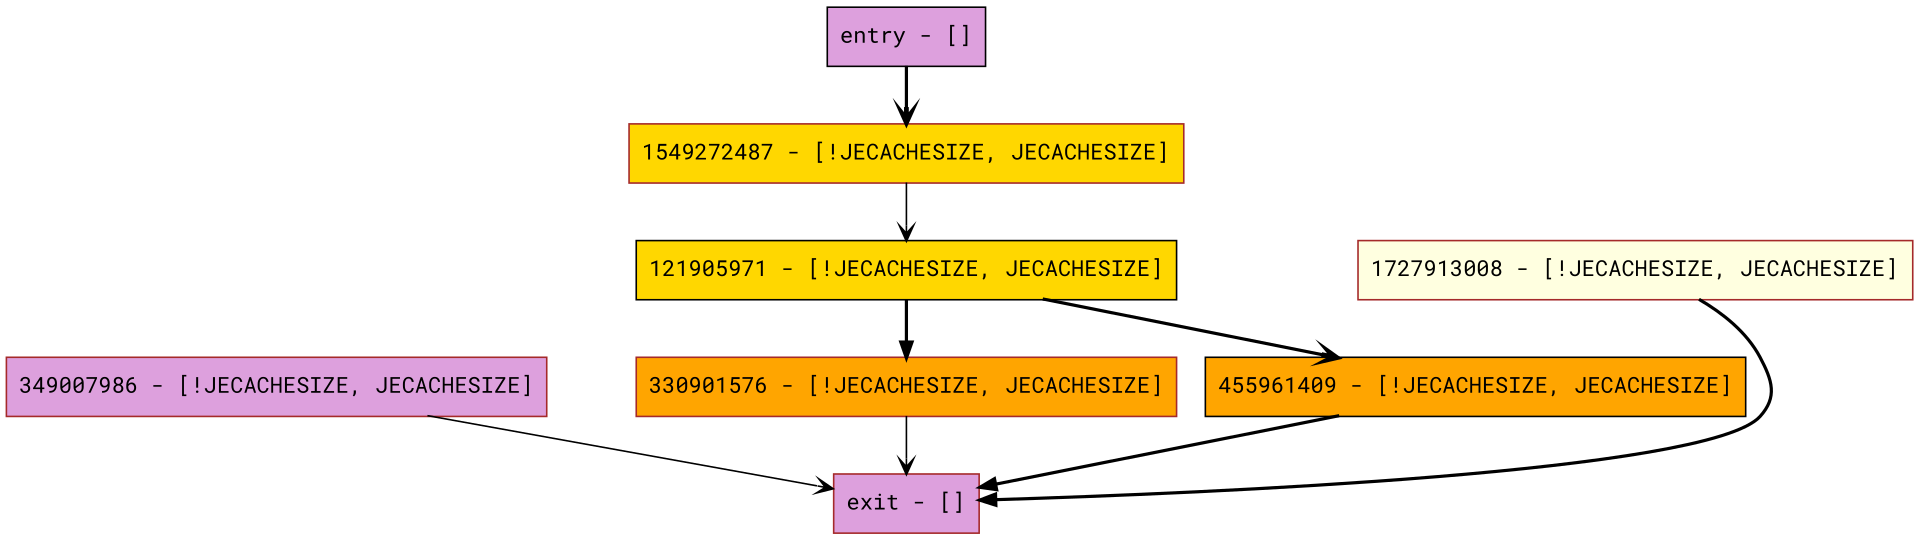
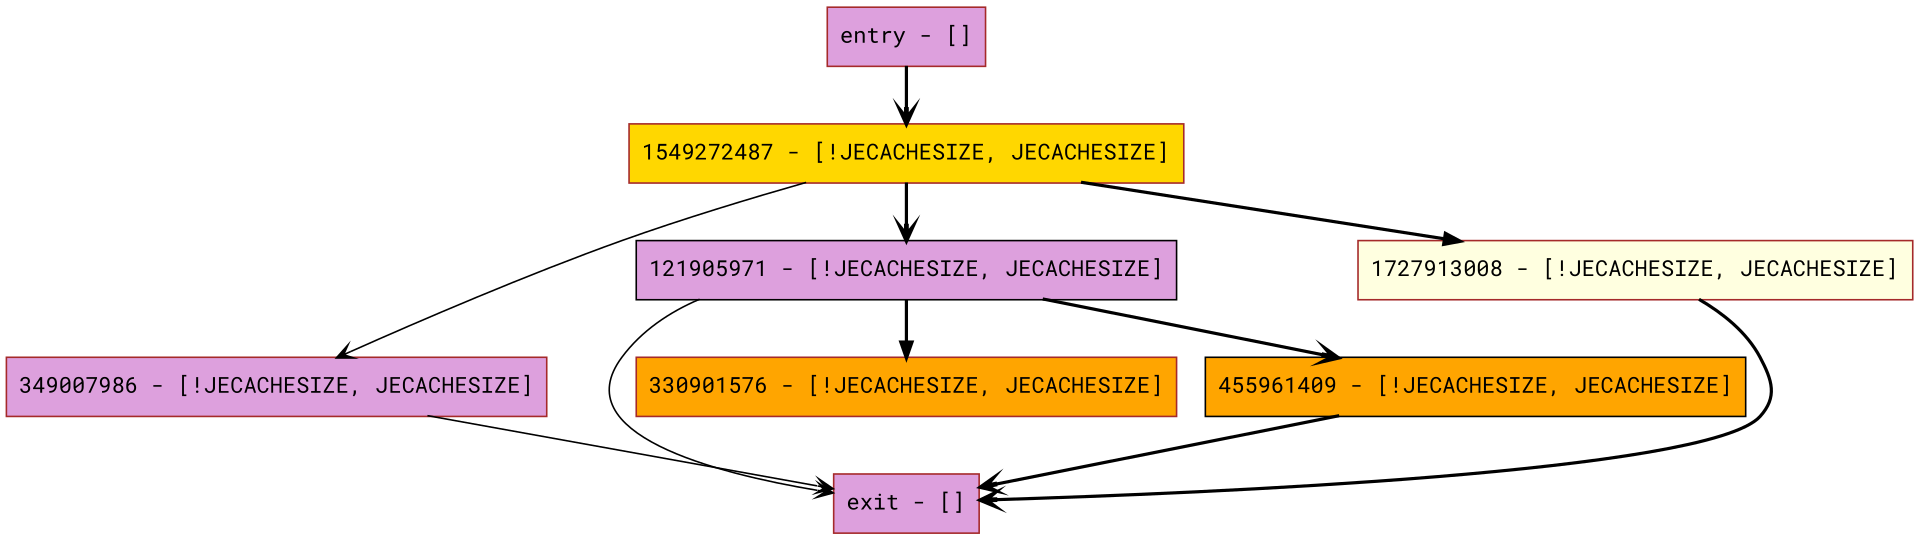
(906, 37) -> (906, 37)
(906, 204) -> (906, 204)
none -> (1262, 211)
none -> (575, 258)
(906, 270) -> (906, 270)
(906, 437) -> (639, 433)
(1168, 450) -> (1168, 450)
(1456, 475) -> (1456, 475)
